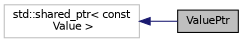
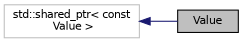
(208, 21) -> (208, 21)
